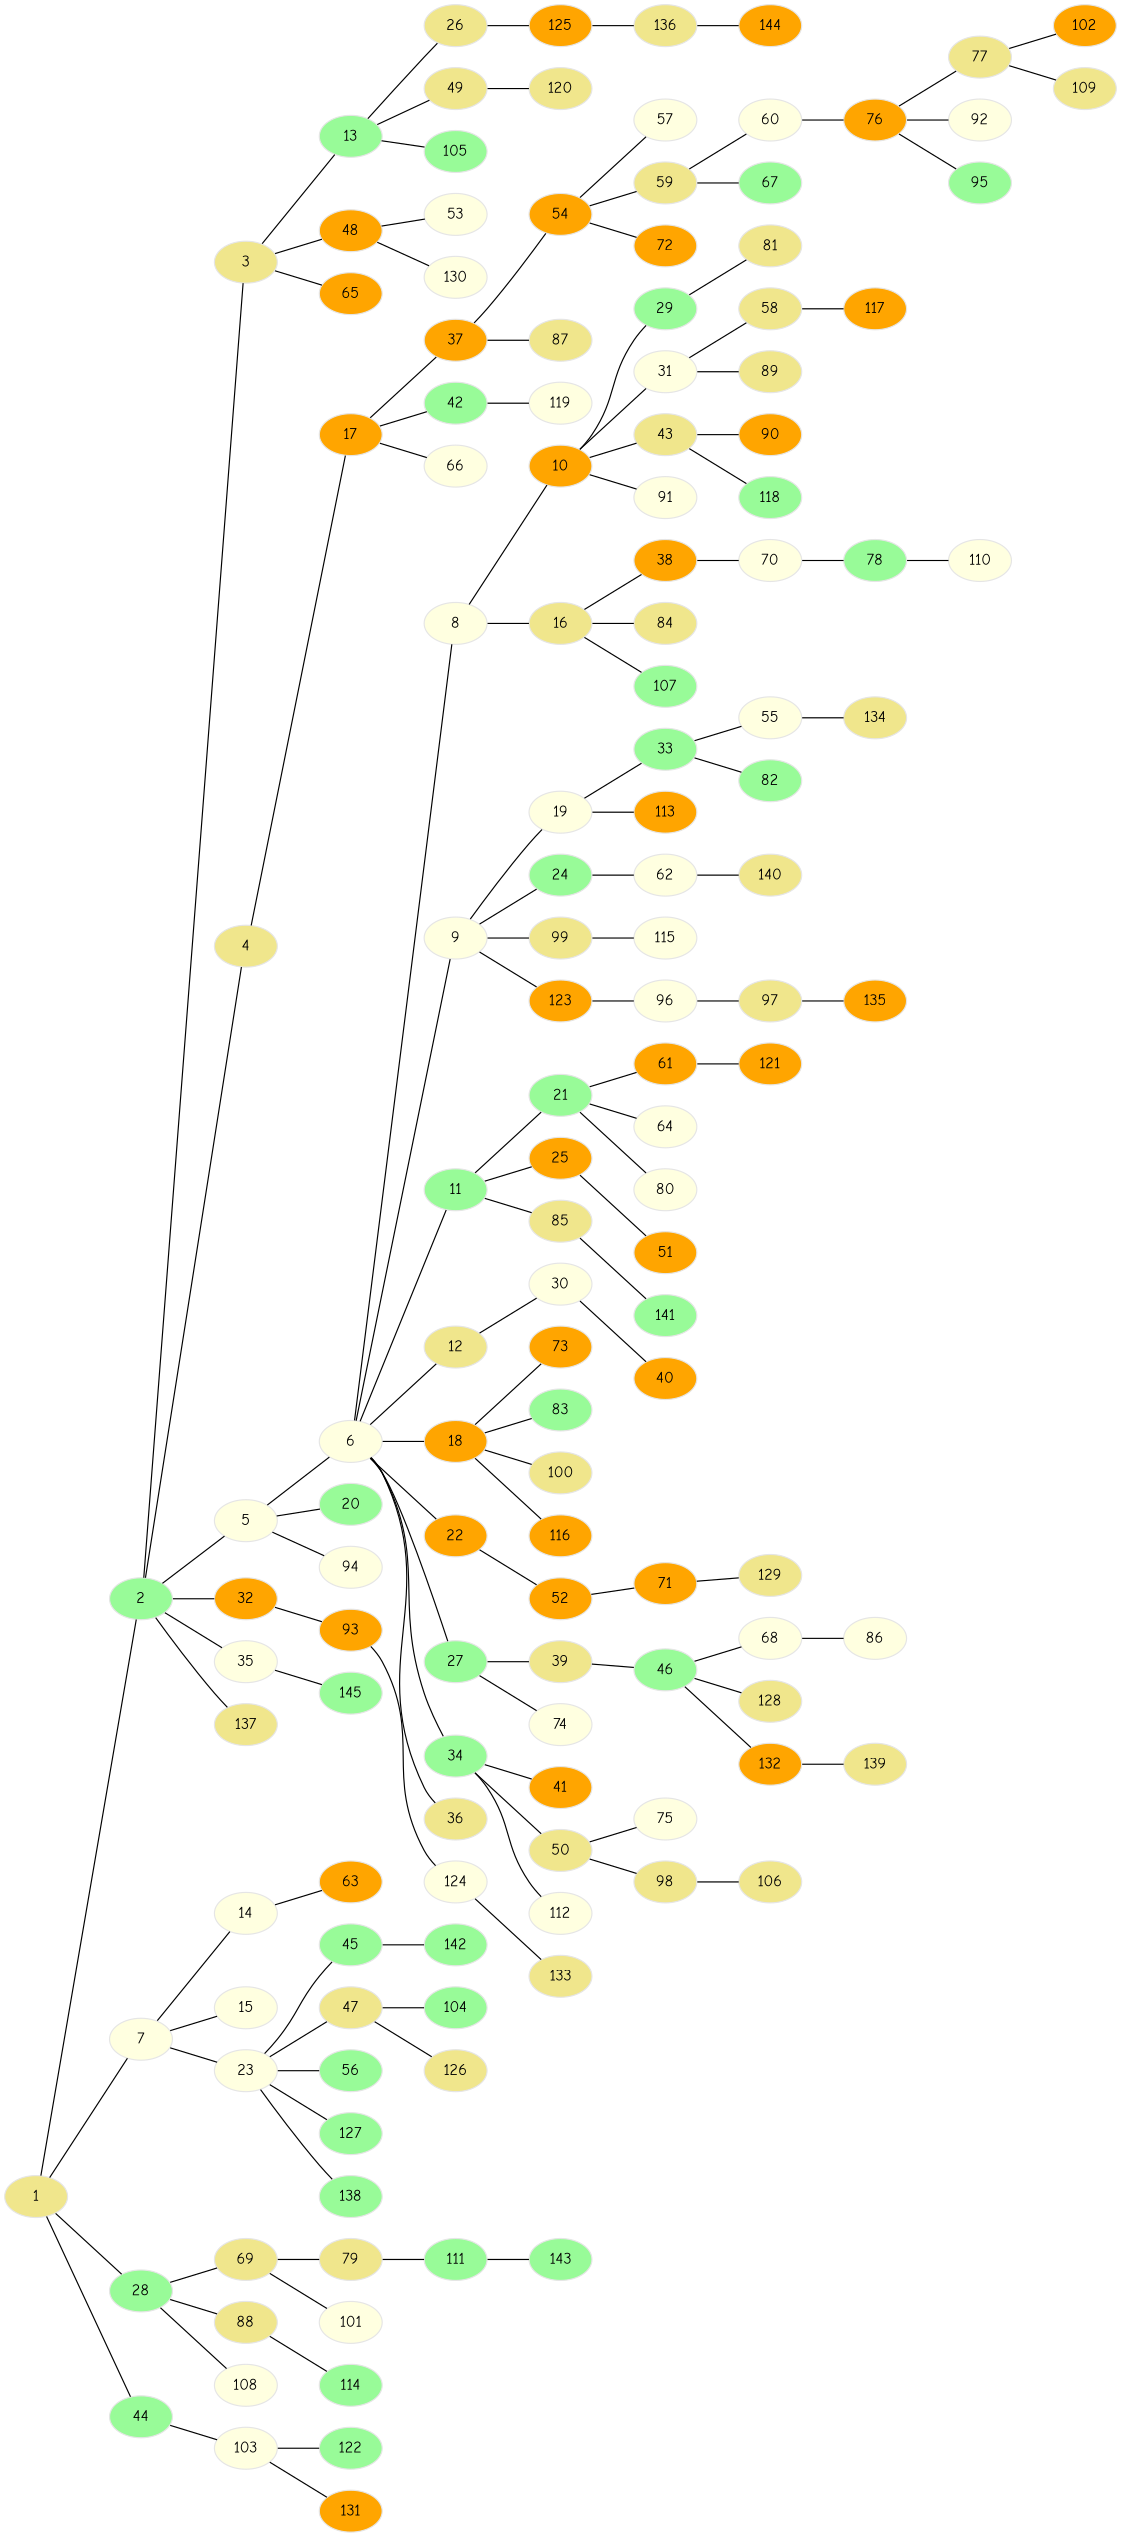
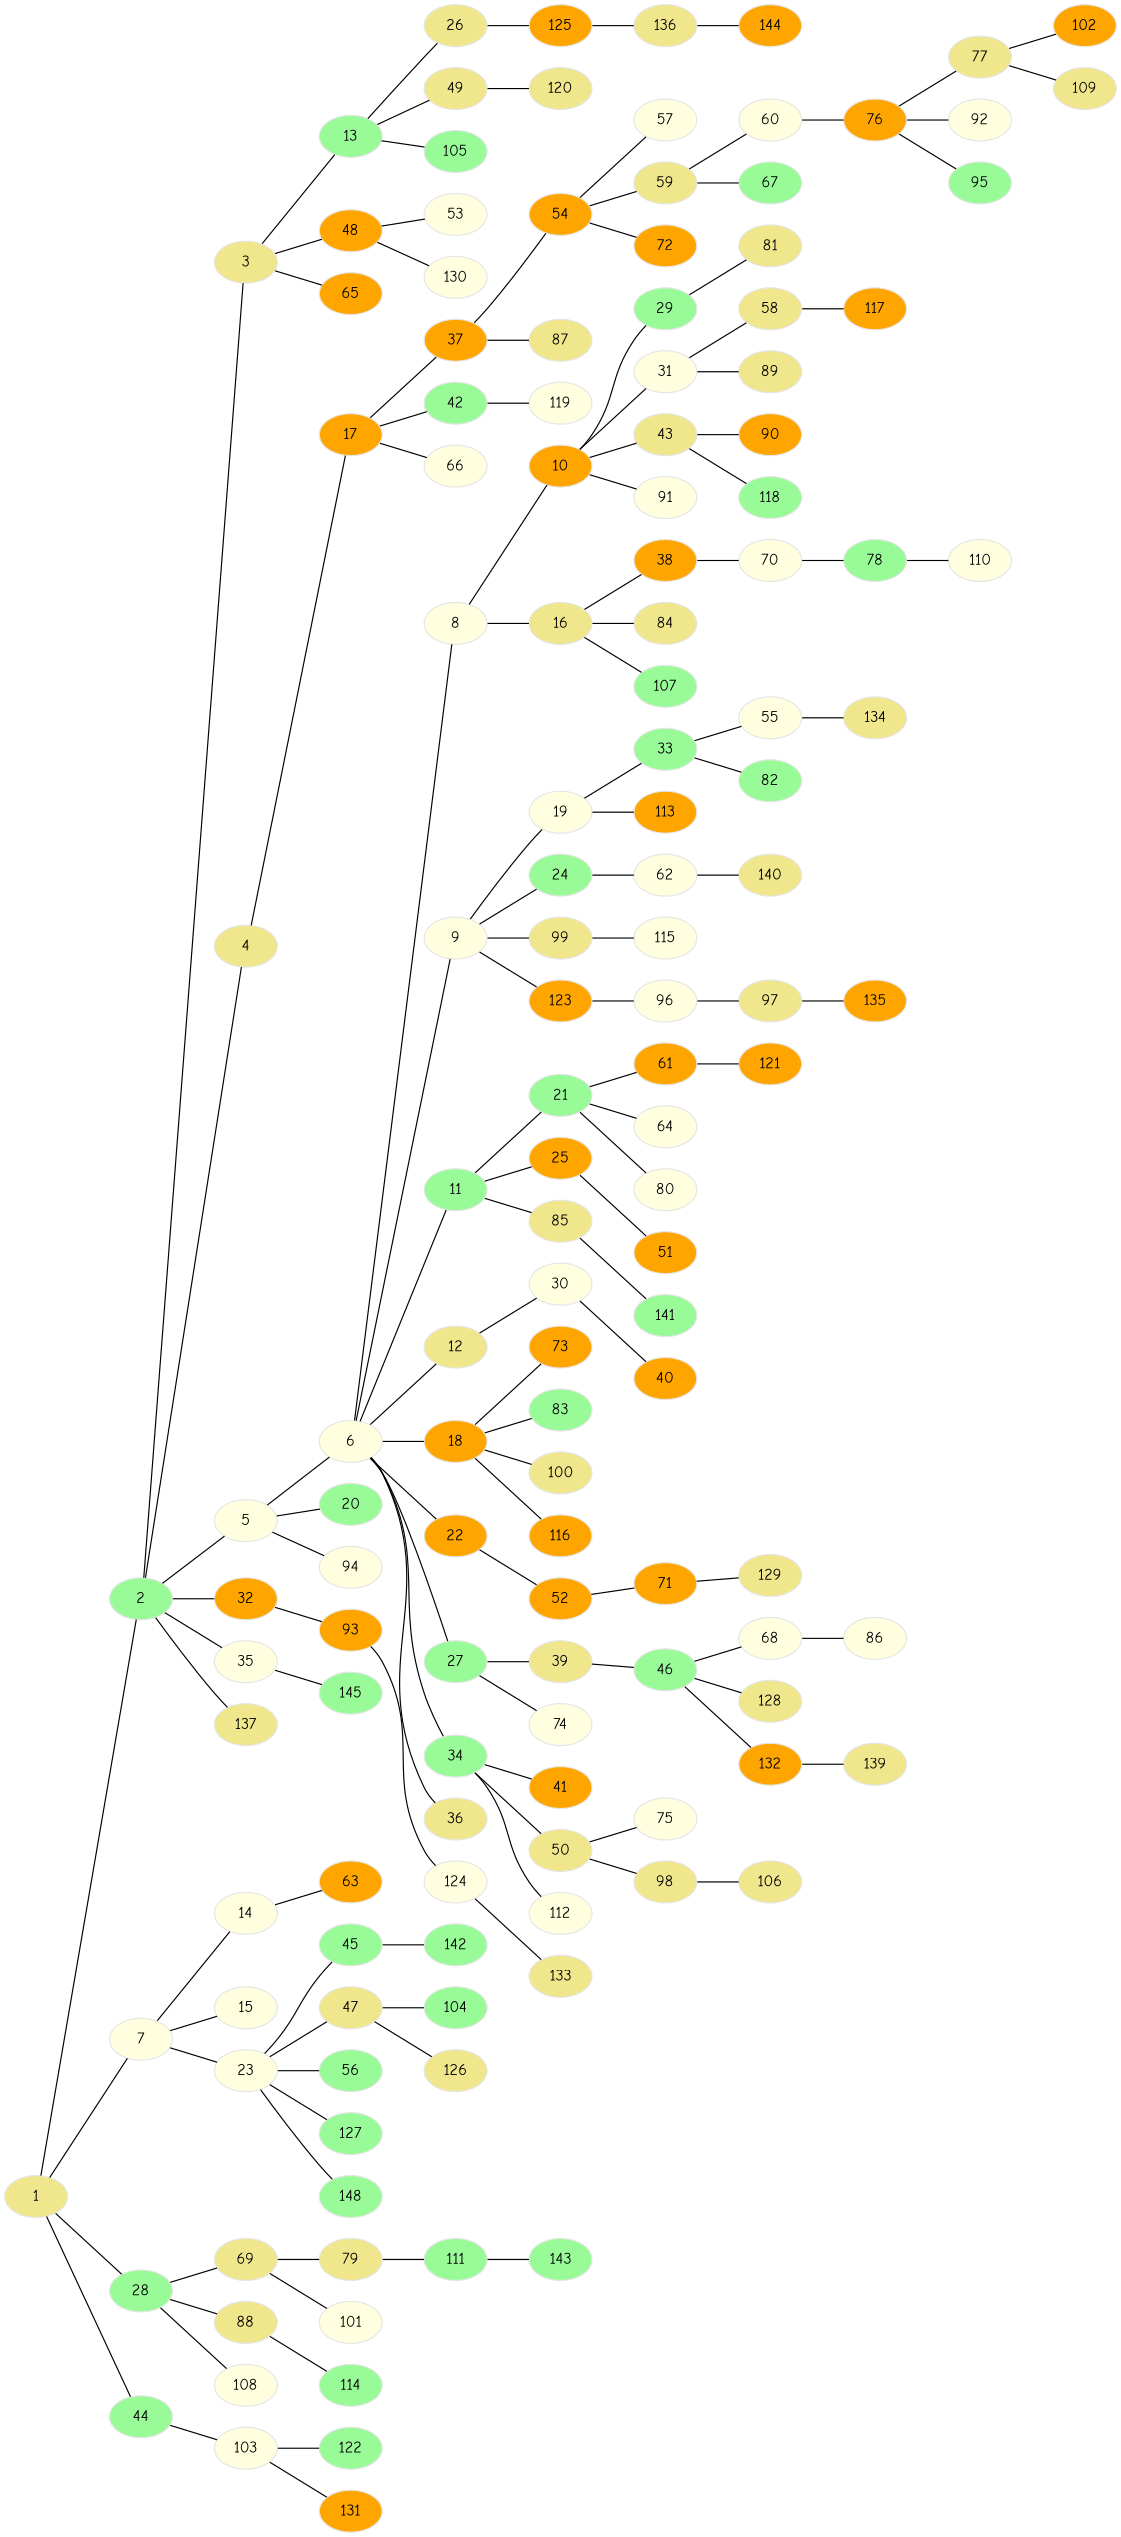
(351, 2197) -> (351, 2197)
